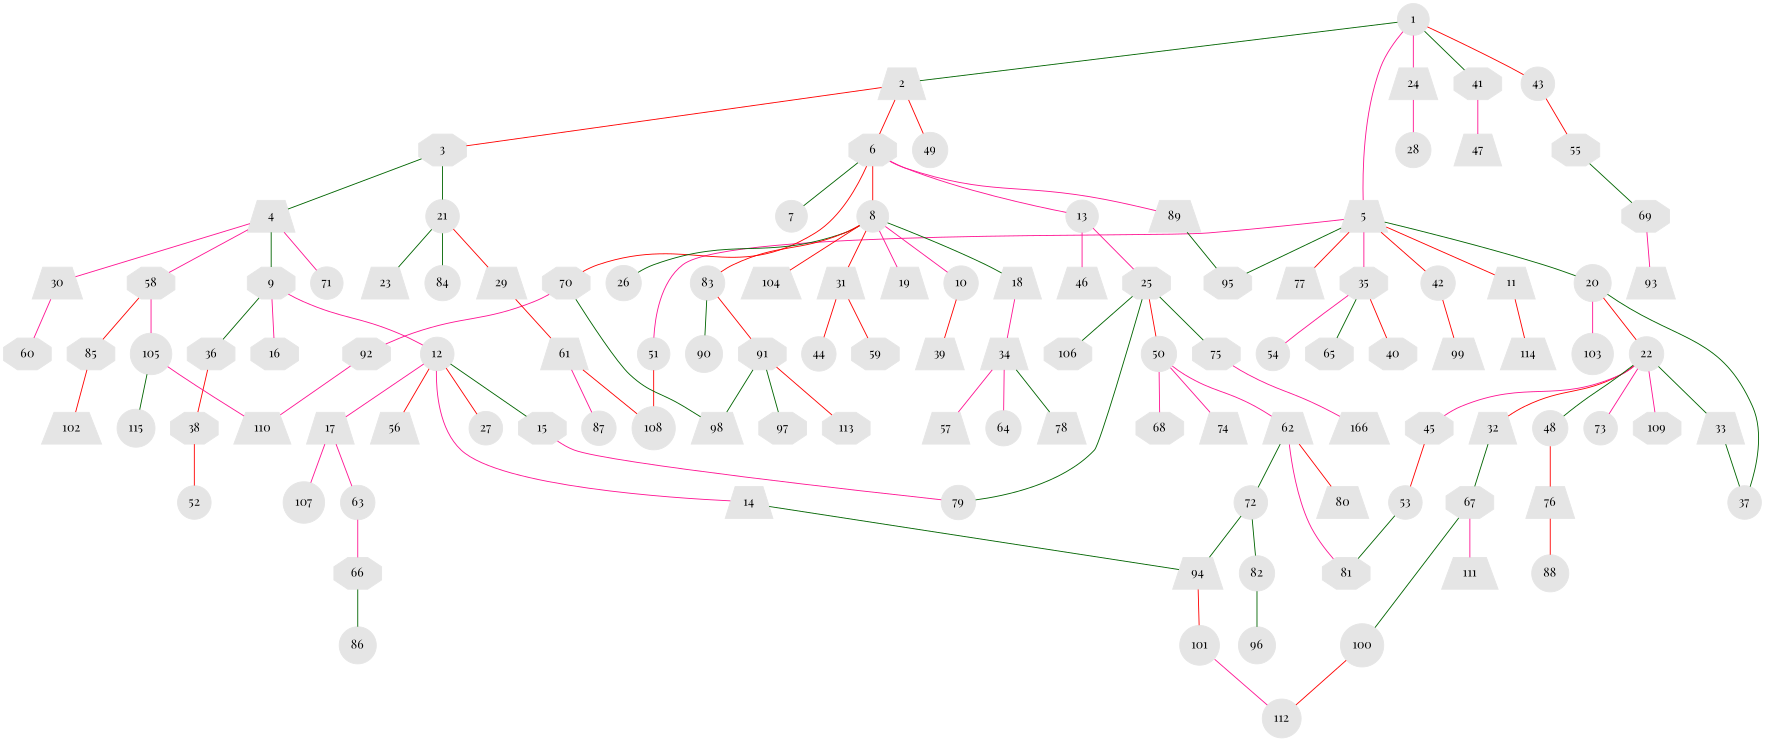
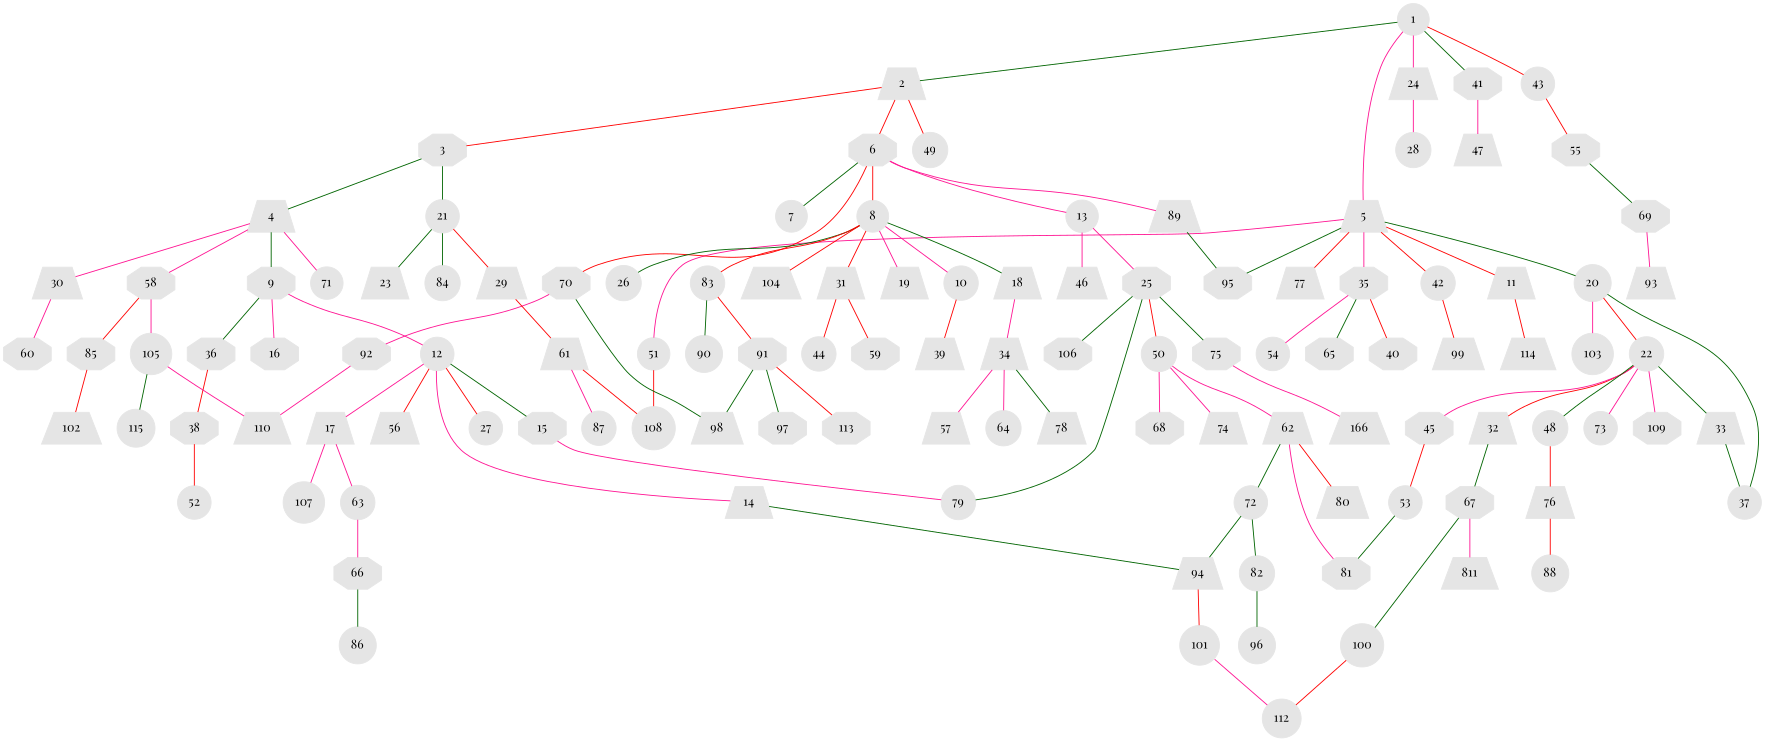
(1470, 573) -> (1470, 573)
